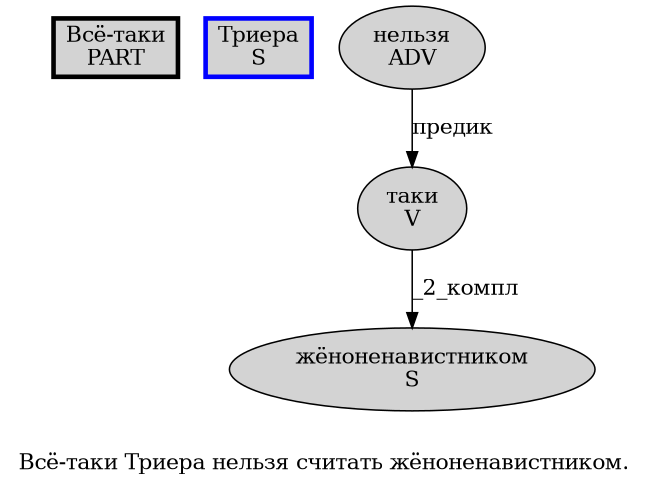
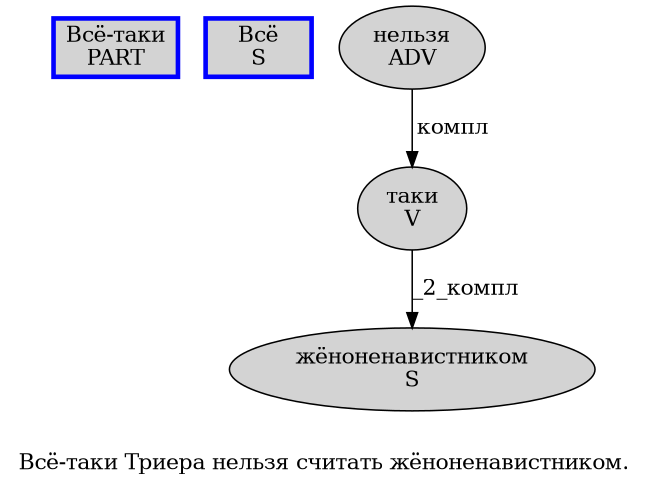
(116, 48) -> (116, 48)
(259, 48) -> (259, 48)
(453, 128) -> (453, 128)
